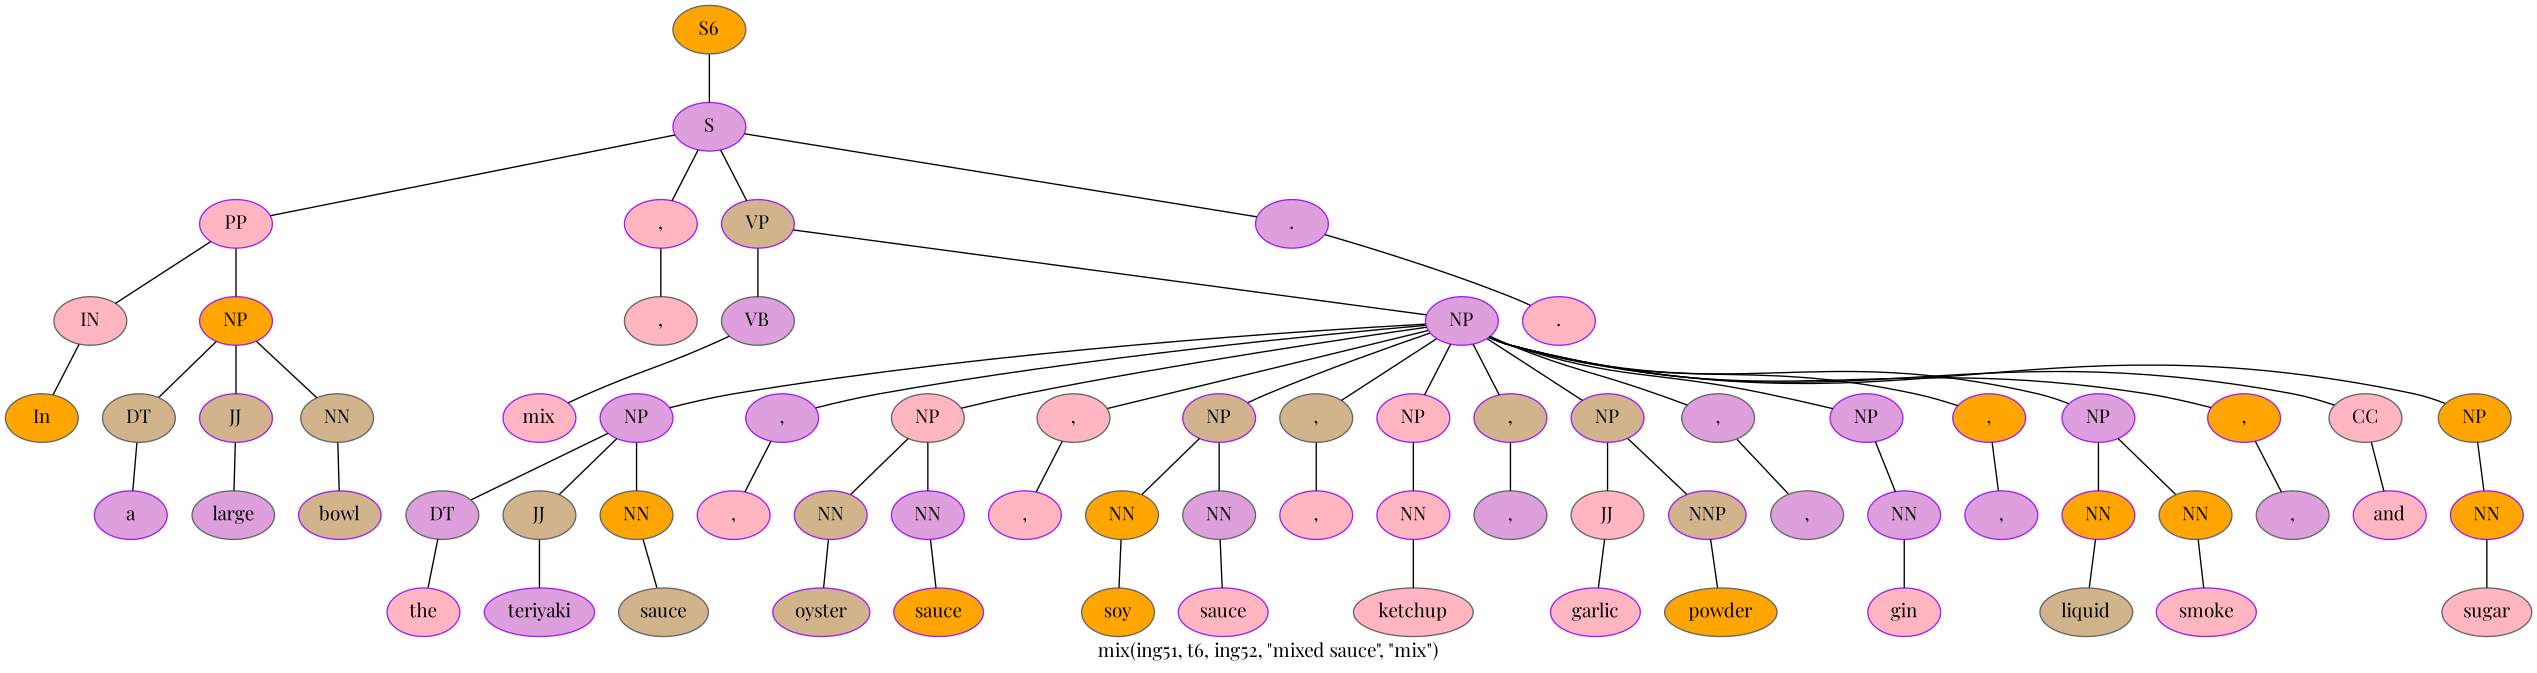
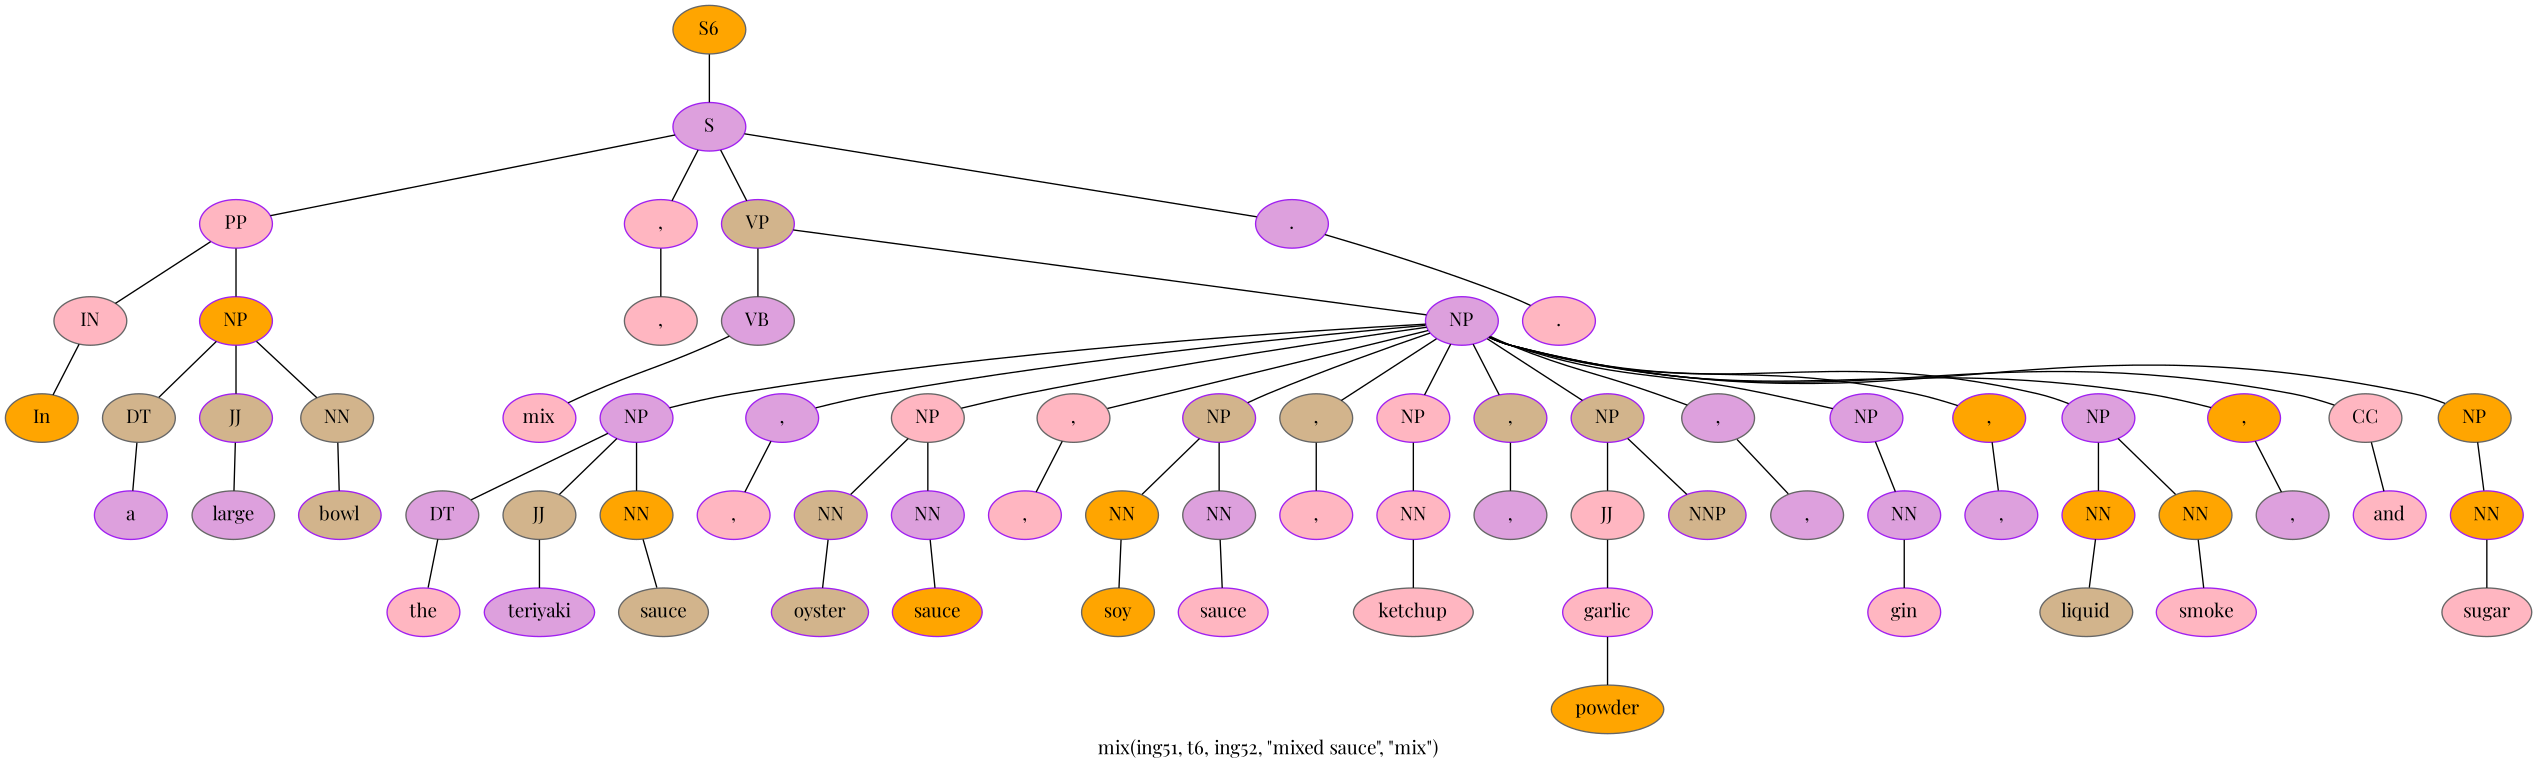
(1714, 563) -> (1608, 661)
